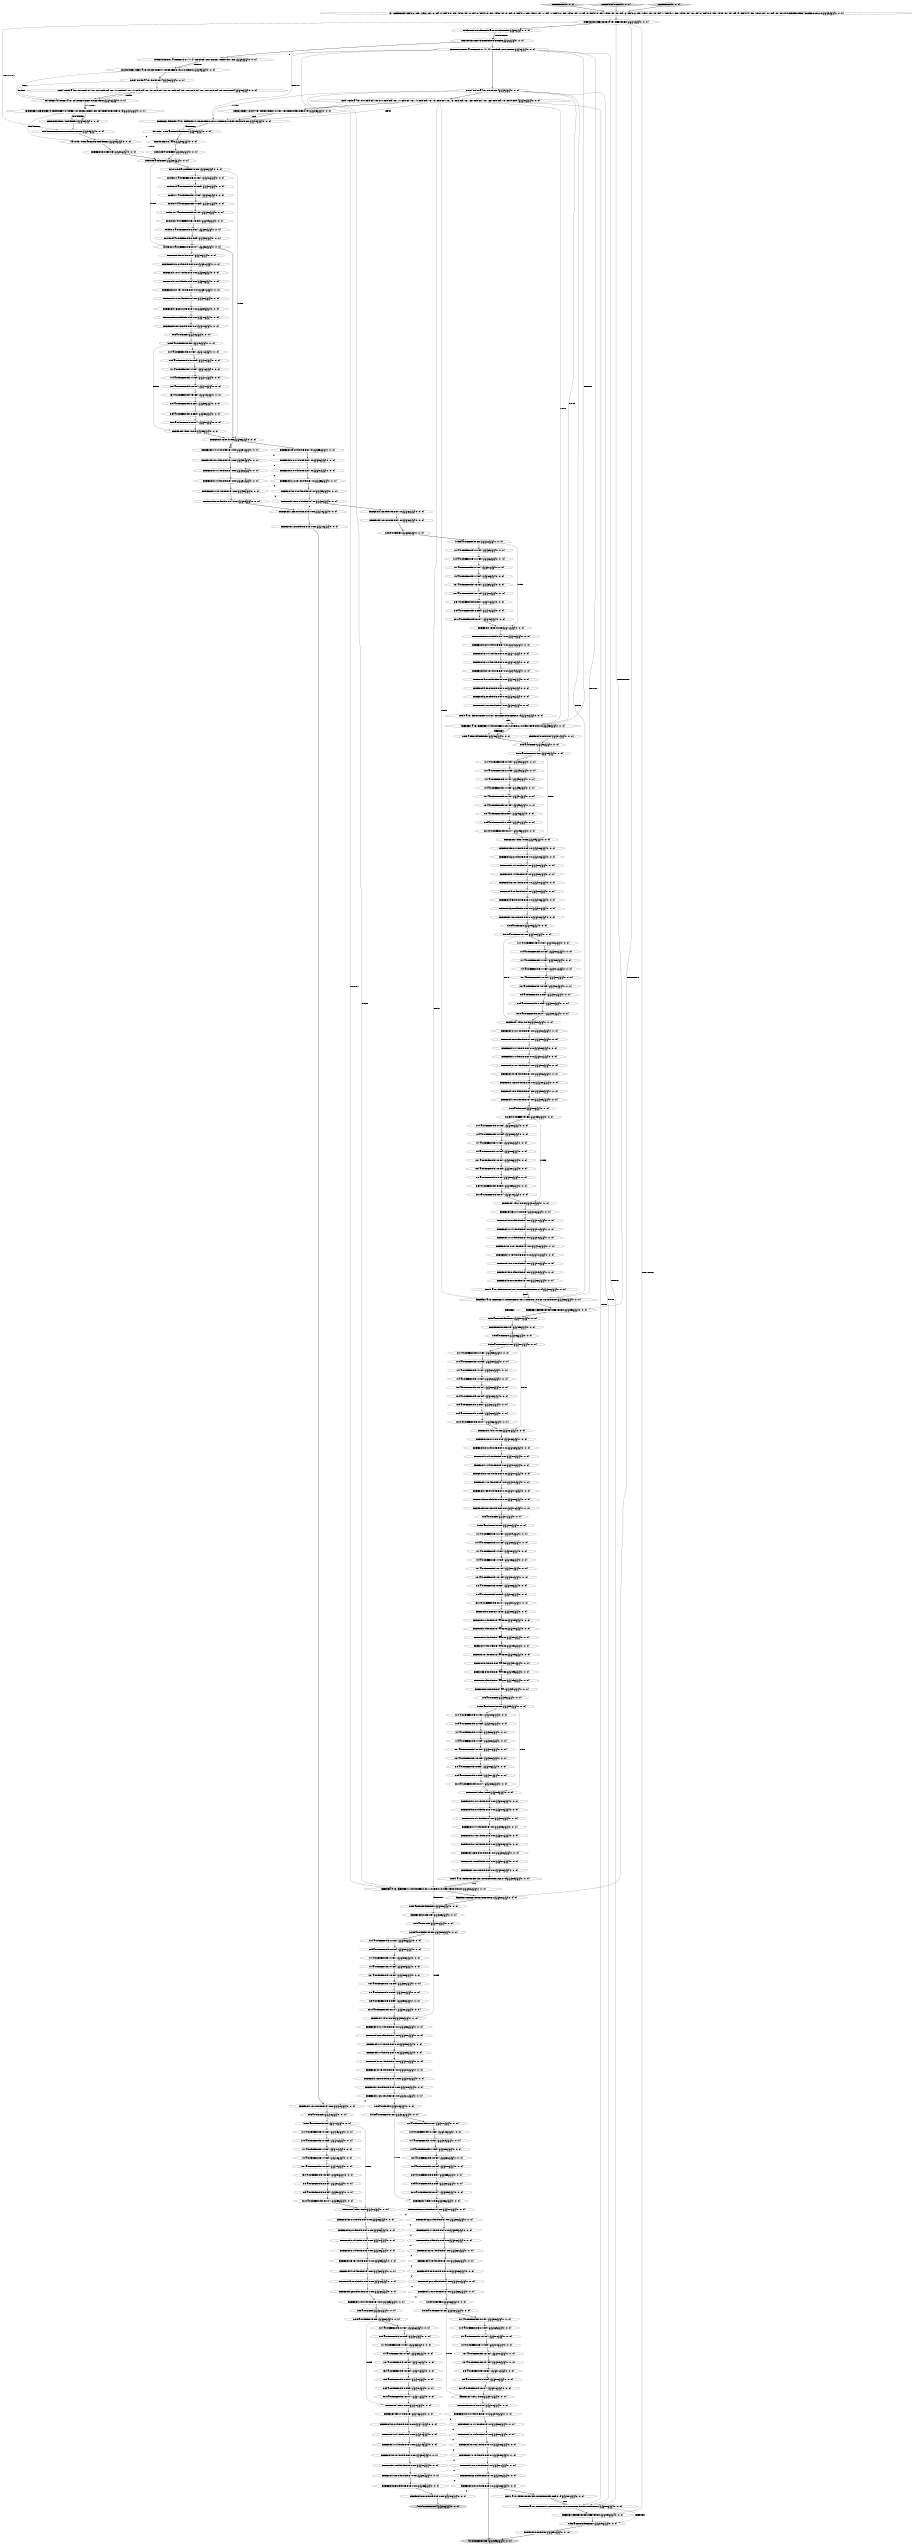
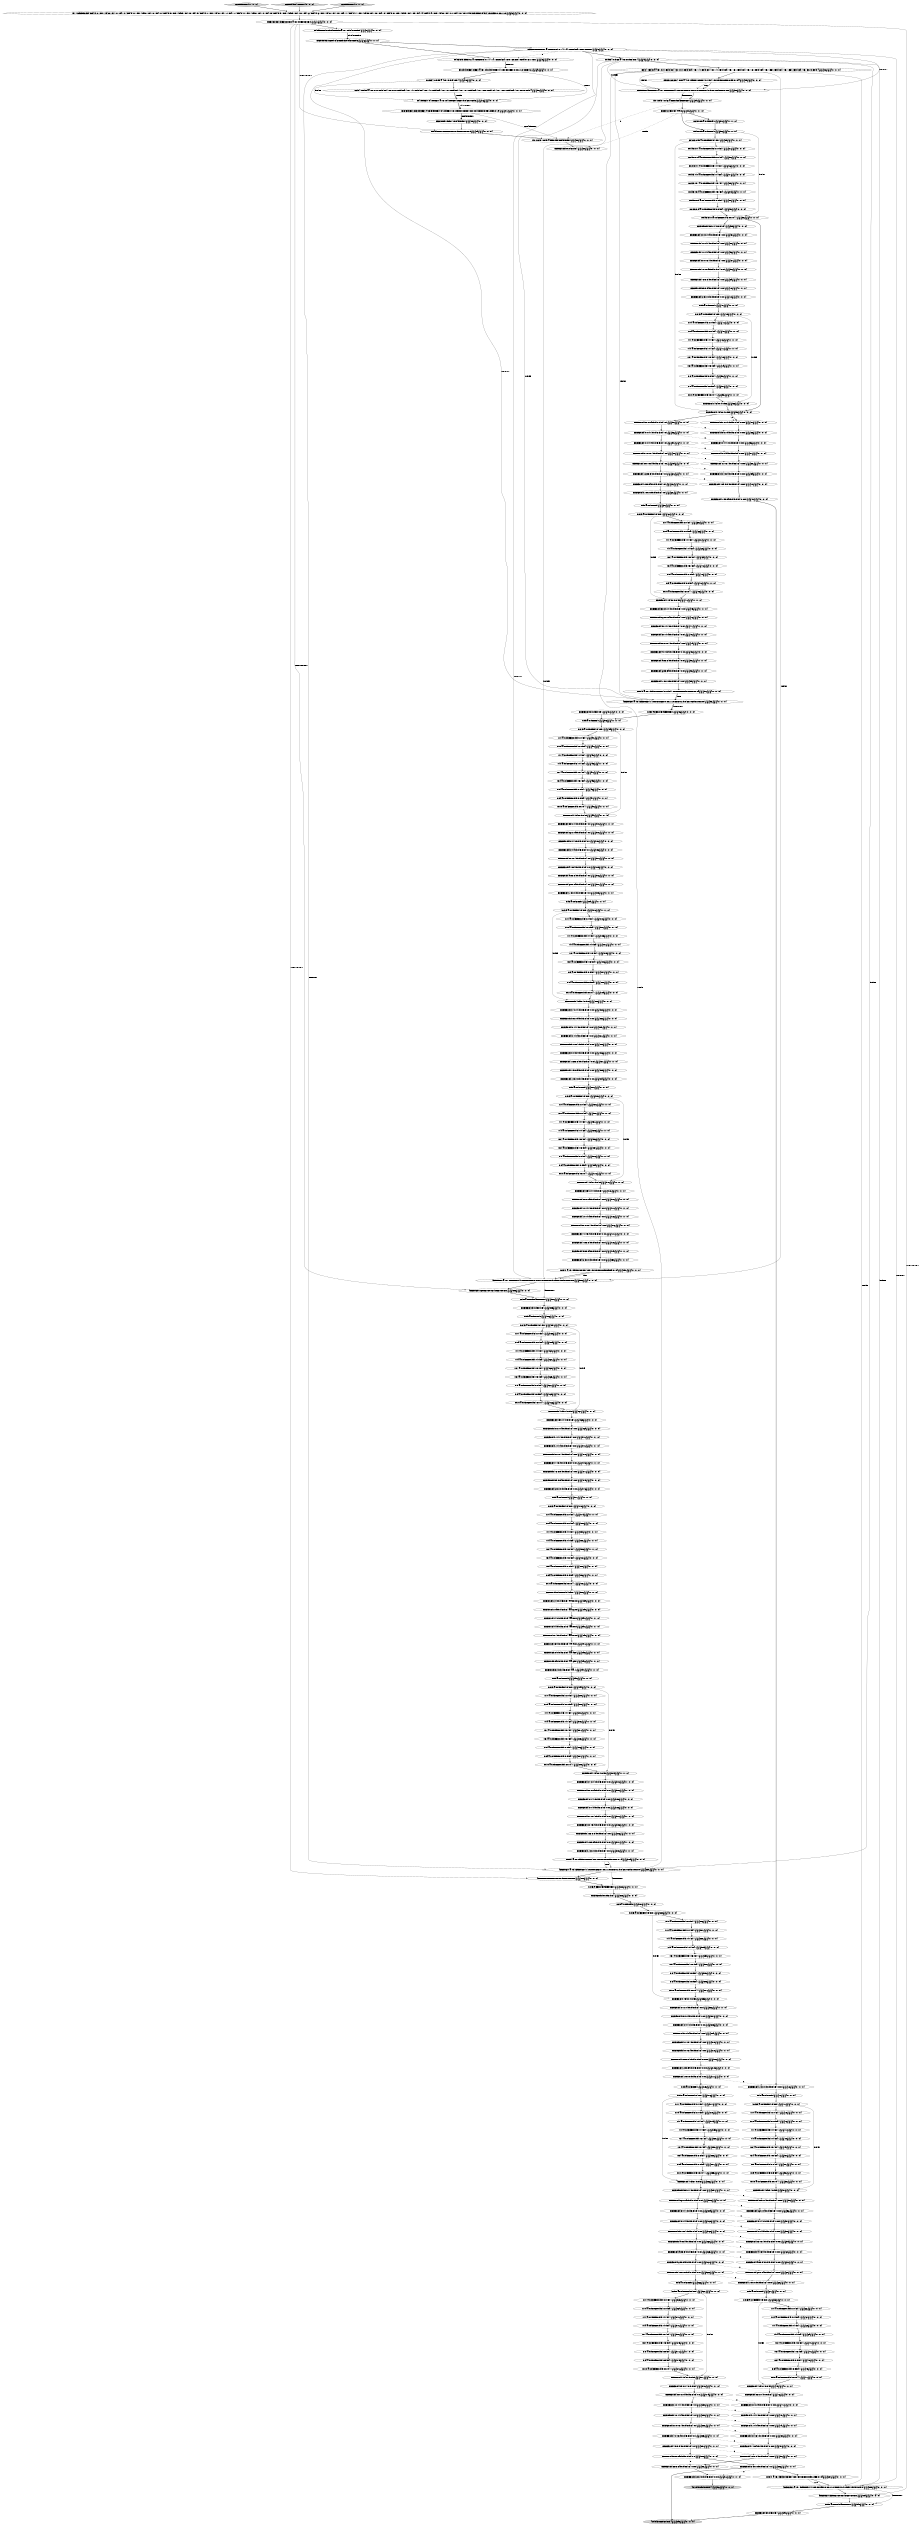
(140, 156) -> (688, 126)
